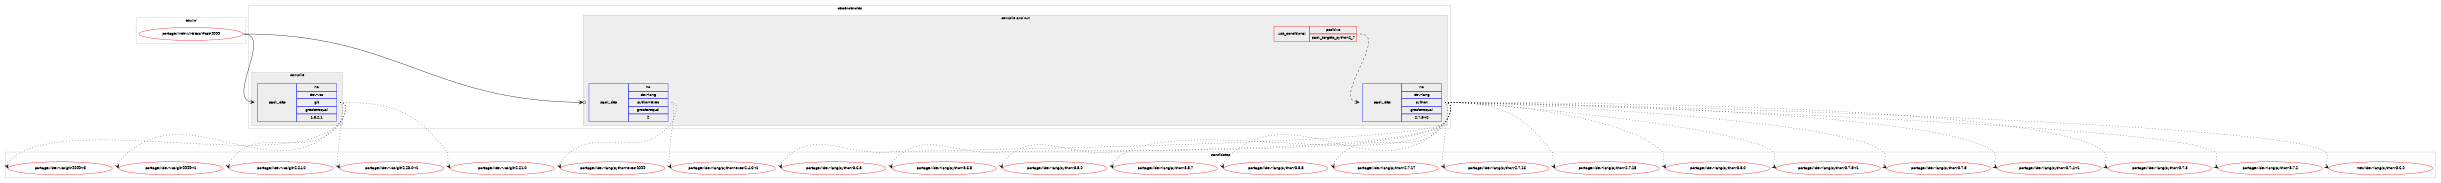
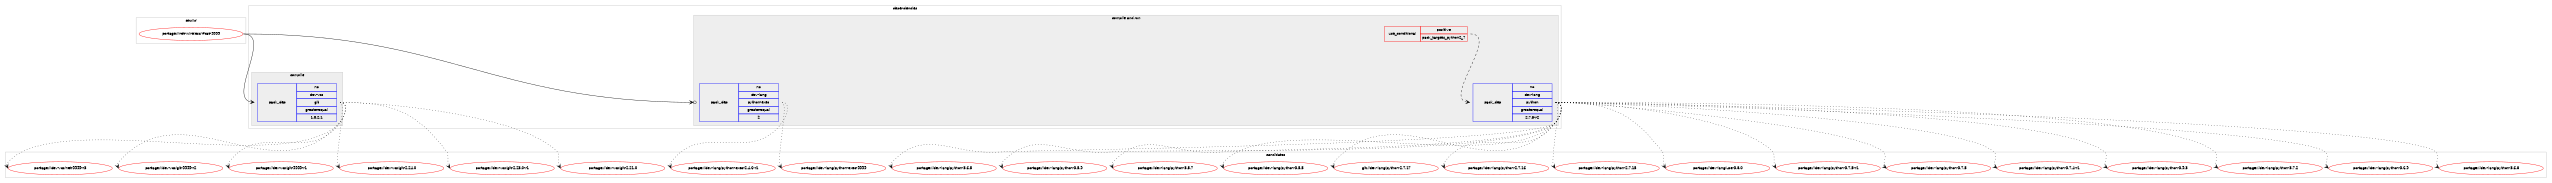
(60, 168) -> (60, 168)
none -> (171, 168)
(1386, 168) -> (1386, 168)
(1718, 168) -> (1718, 168)
(2160, 168) -> (2160, 168)
(2381, 168) -> (2381, 168)
